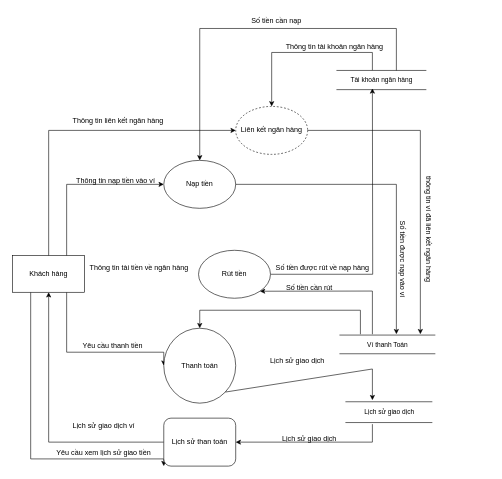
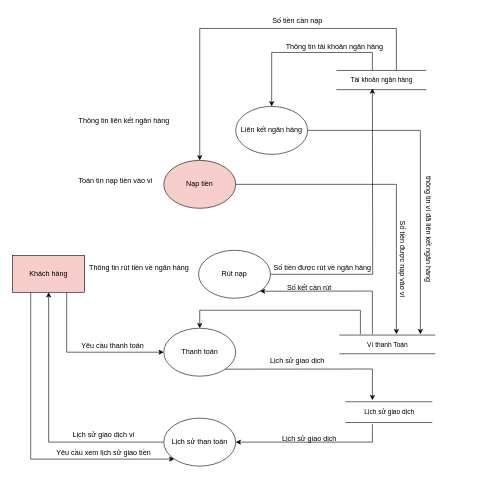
(276, 21) -> (297, 21)
(118, 121) -> (124, 121)
(77, 131) -> none
(272, 131) -> (272, 131)
(116, 182) -> (116, 182)
(77, 185) -> none
(200, 185) -> (200, 185)
(139, 269) -> (139, 269)
(323, 269) -> (323, 269)
(48, 274) -> (48, 274)
(234, 275) -> (234, 275)
(309, 288) -> (309, 288)
(113, 346) -> (113, 346)
(200, 366) -> (200, 353)
(104, 426) -> (104, 435)
(200, 443) -> (200, 443)
